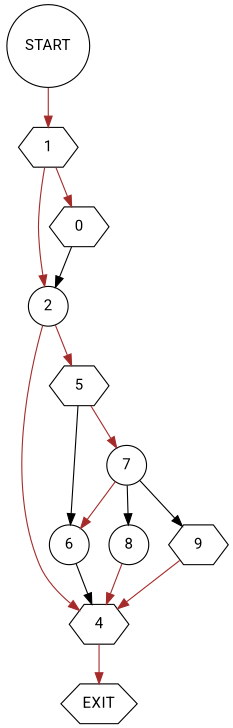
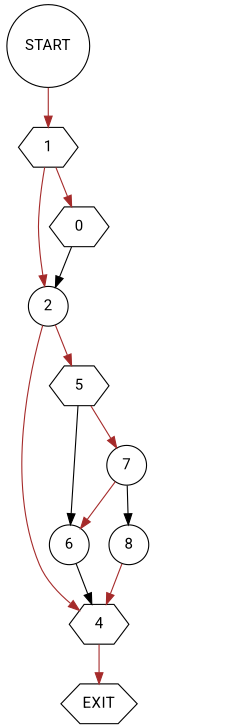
(198, 545) -> none
